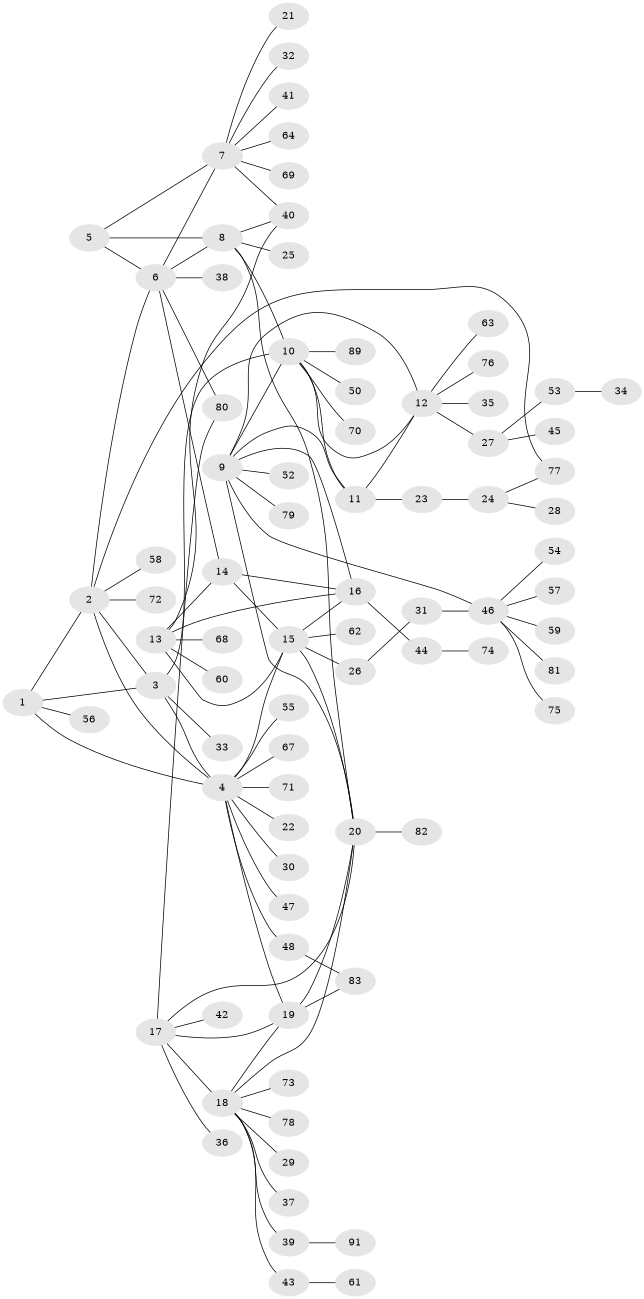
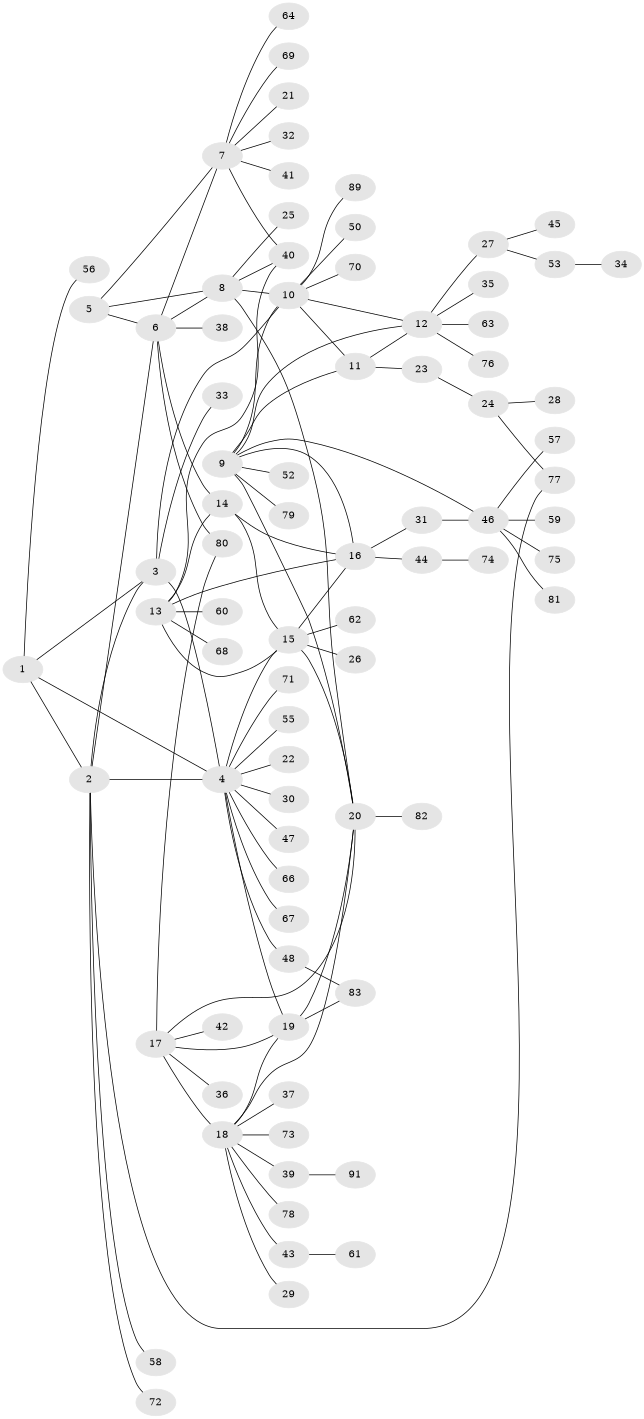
(555, 551) -> none
(389, 641) -> (389, 538)
none -> (289, 879)
